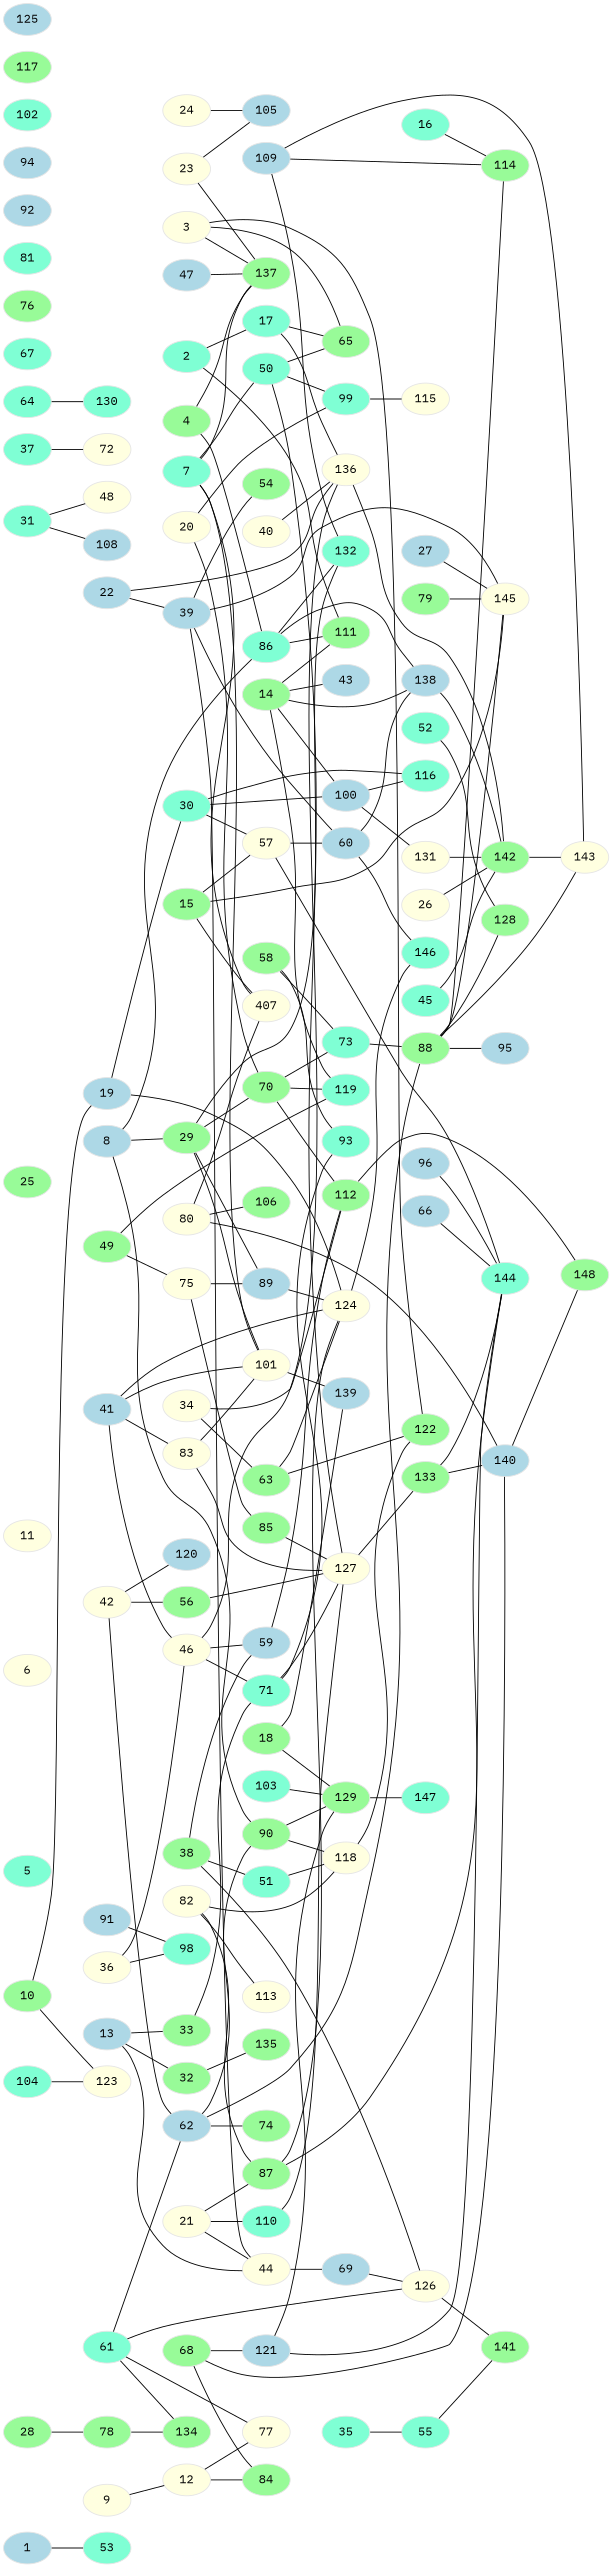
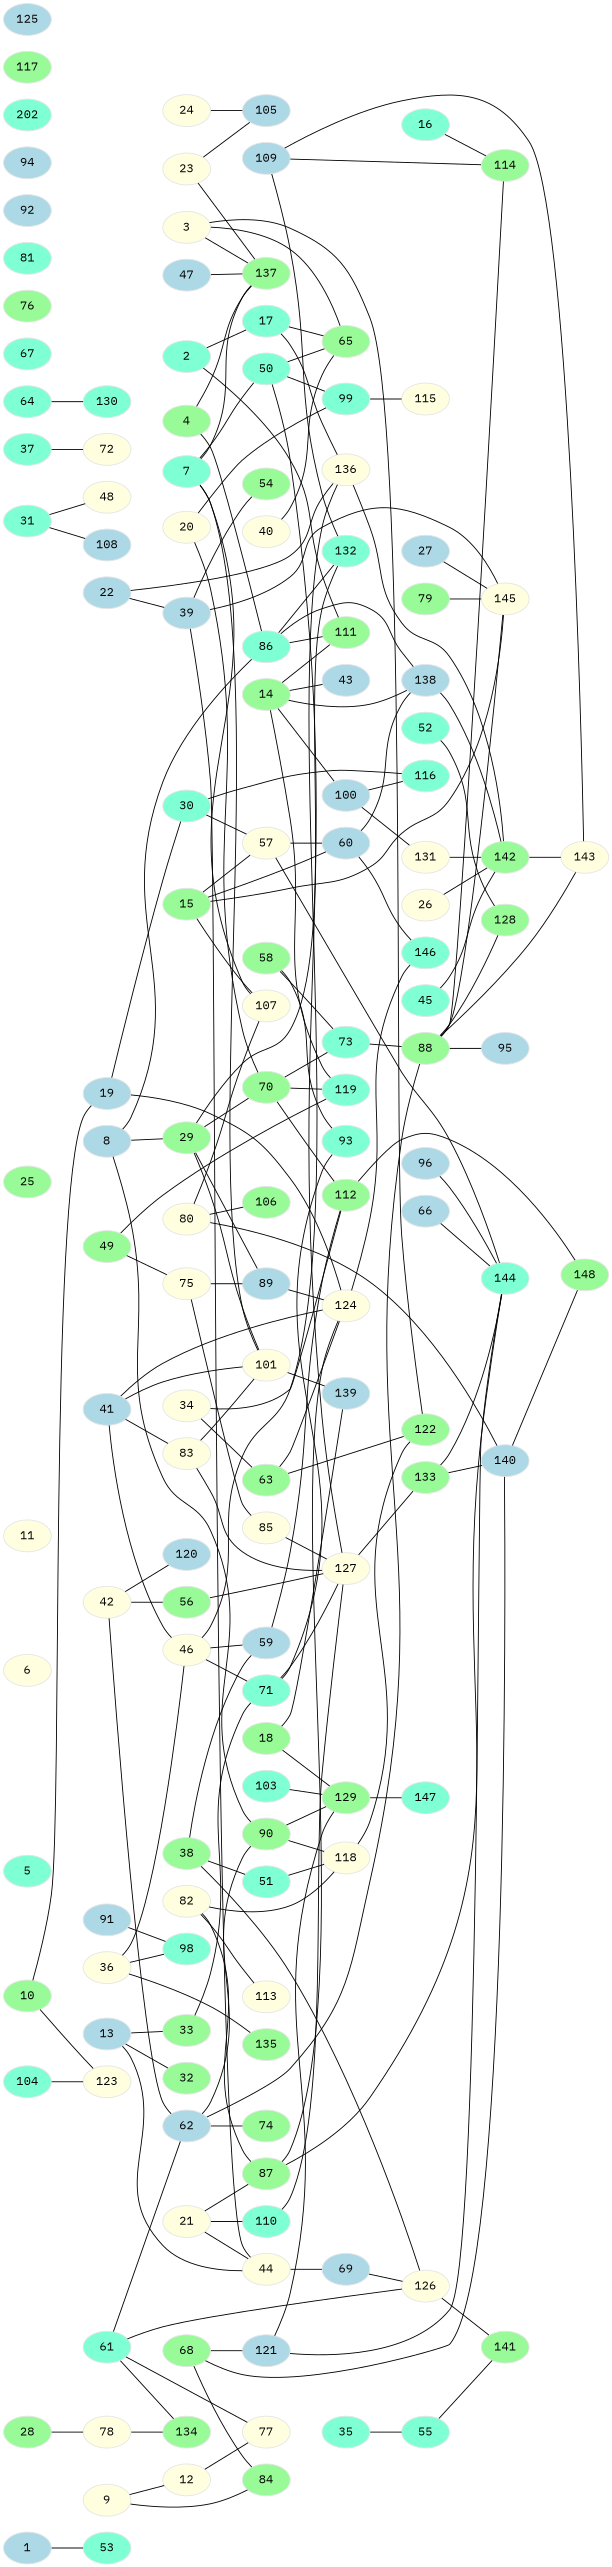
(27, 115) -> (27, 115)
(301, 505) -> (307, 451)
(254, 735) -> (268, 876)
(266, 801) -> none
(266, 1006) -> (266, 1006)
(266, 1528) -> (266, 1528)
(233, 2058) -> (192, 1998)
(107, 2432) -> (107, 2432)
(227, 2480) -> (190, 2507)
